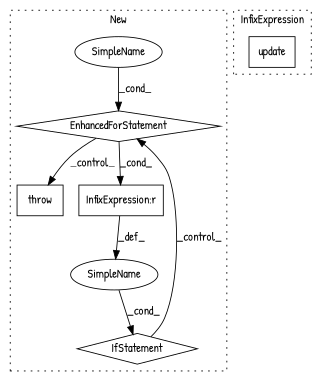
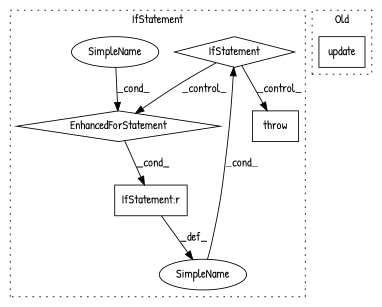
(119, 20) -> (158, 20)
(272, 20) -> (342, 20)
(72, 155) -> (252, 85)
(121, 200) -> (151, 200)
